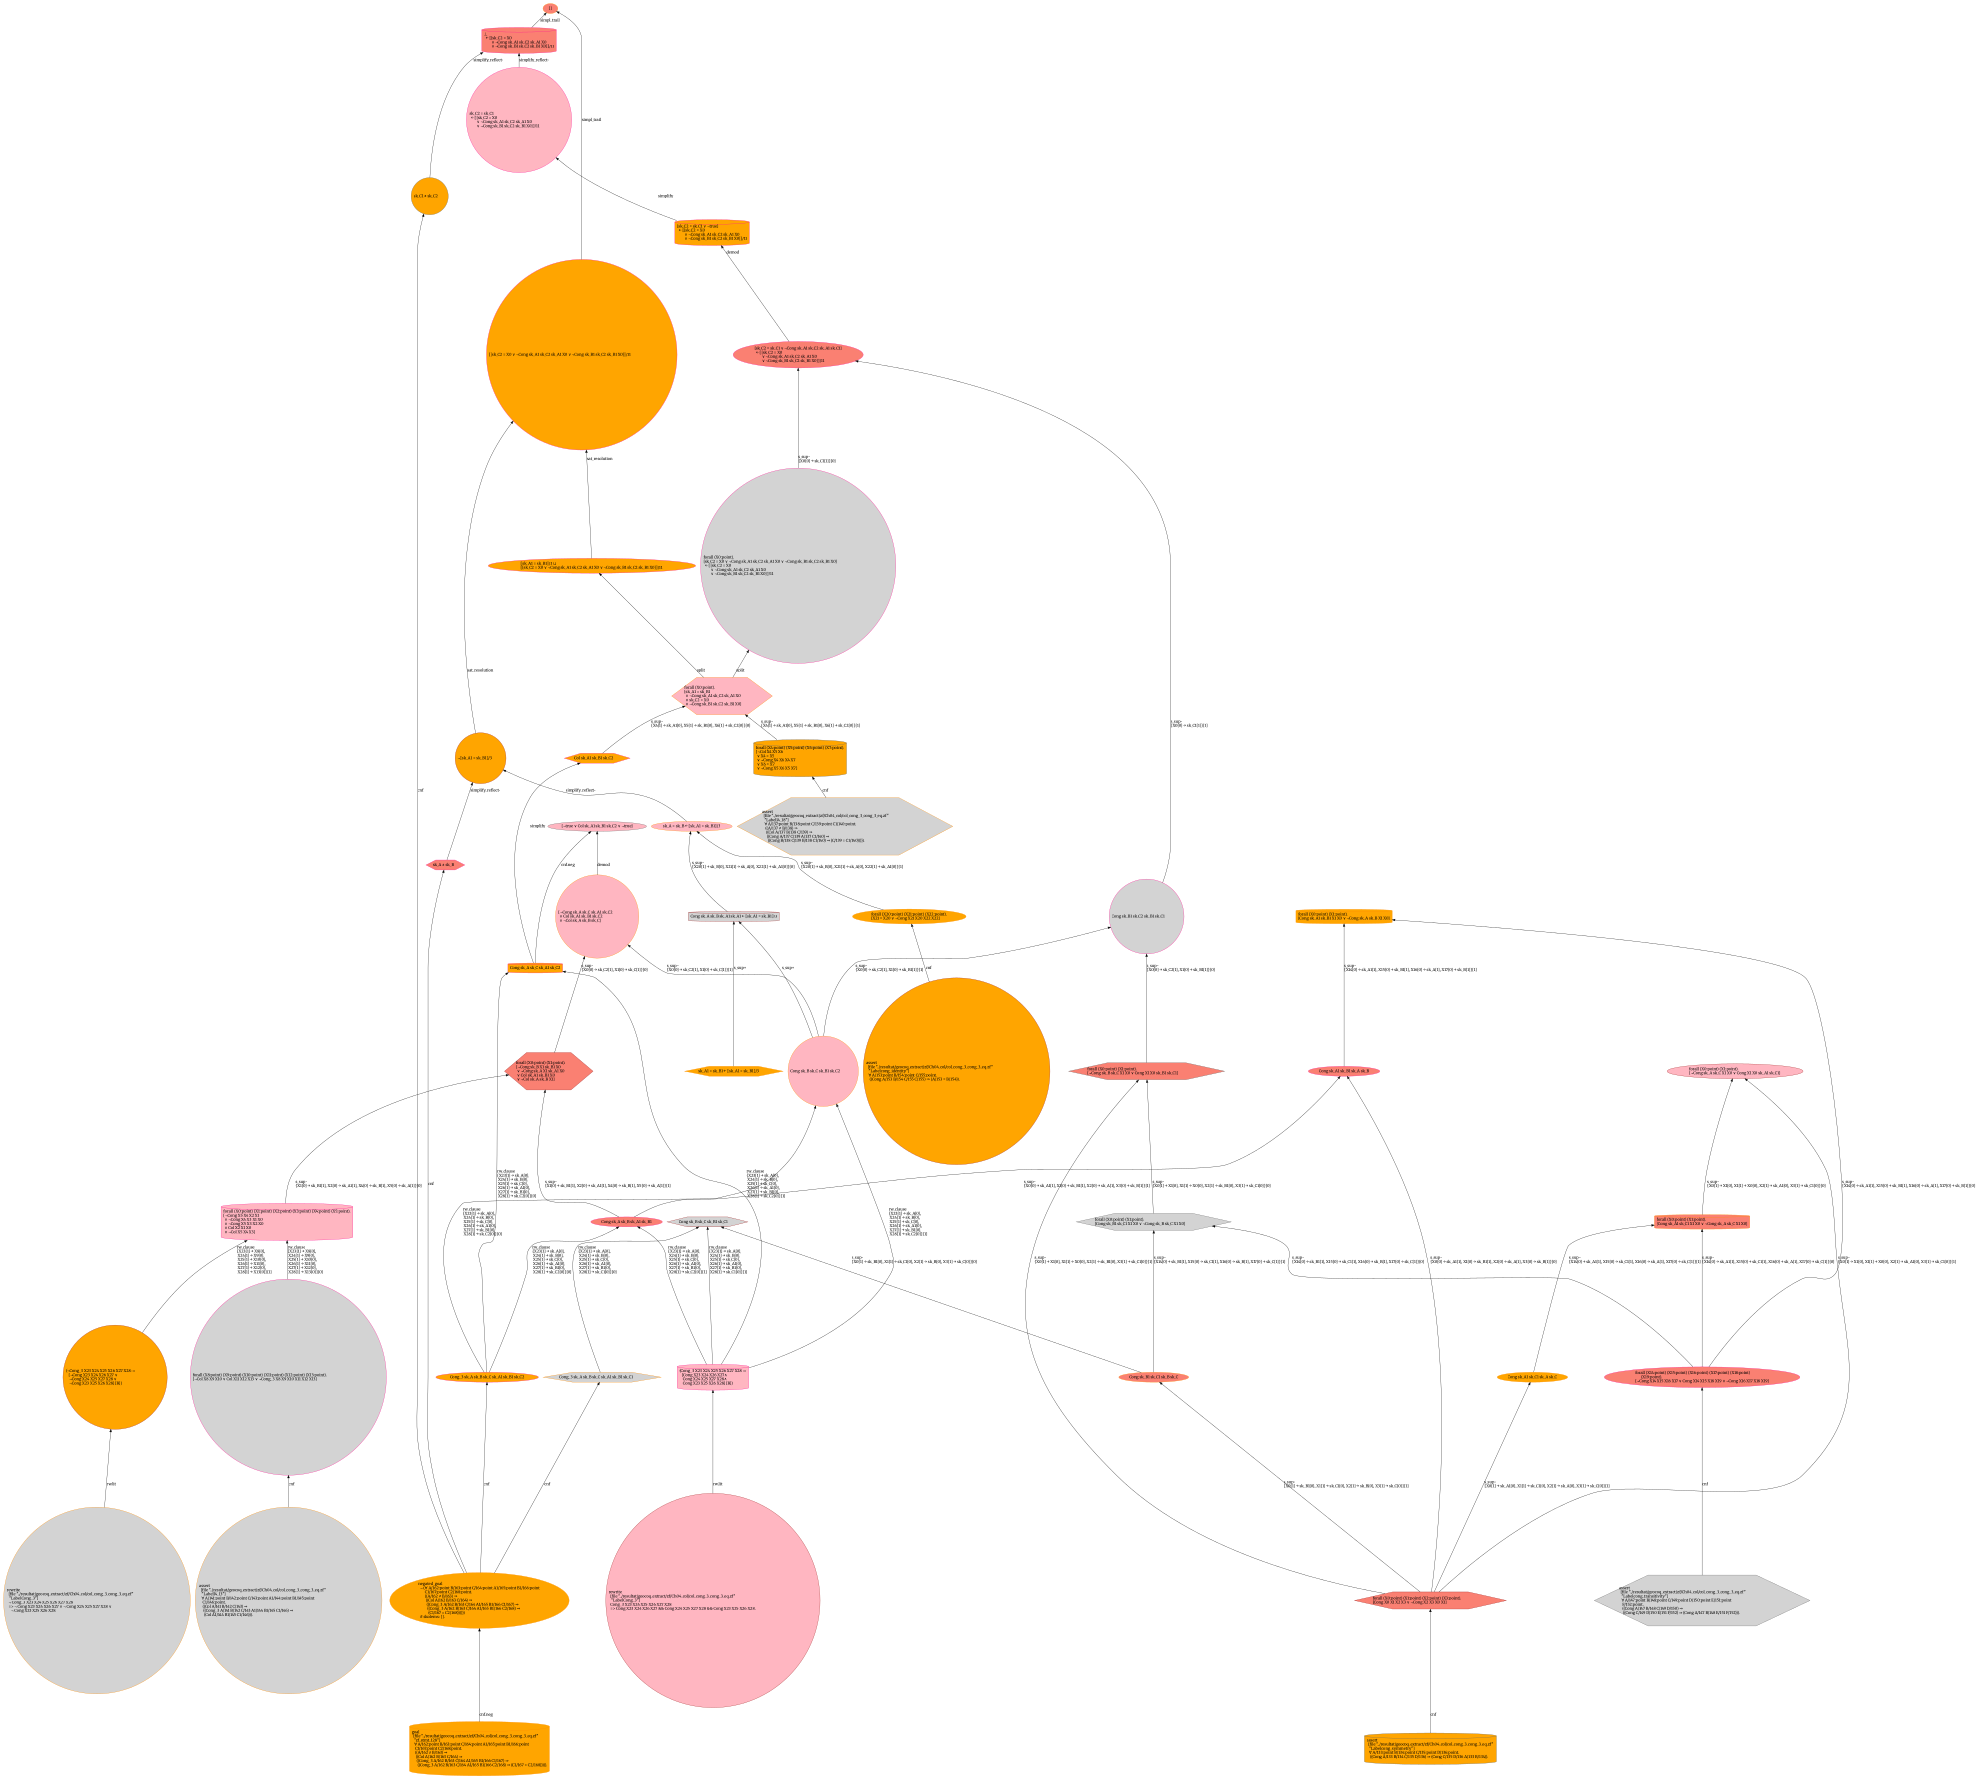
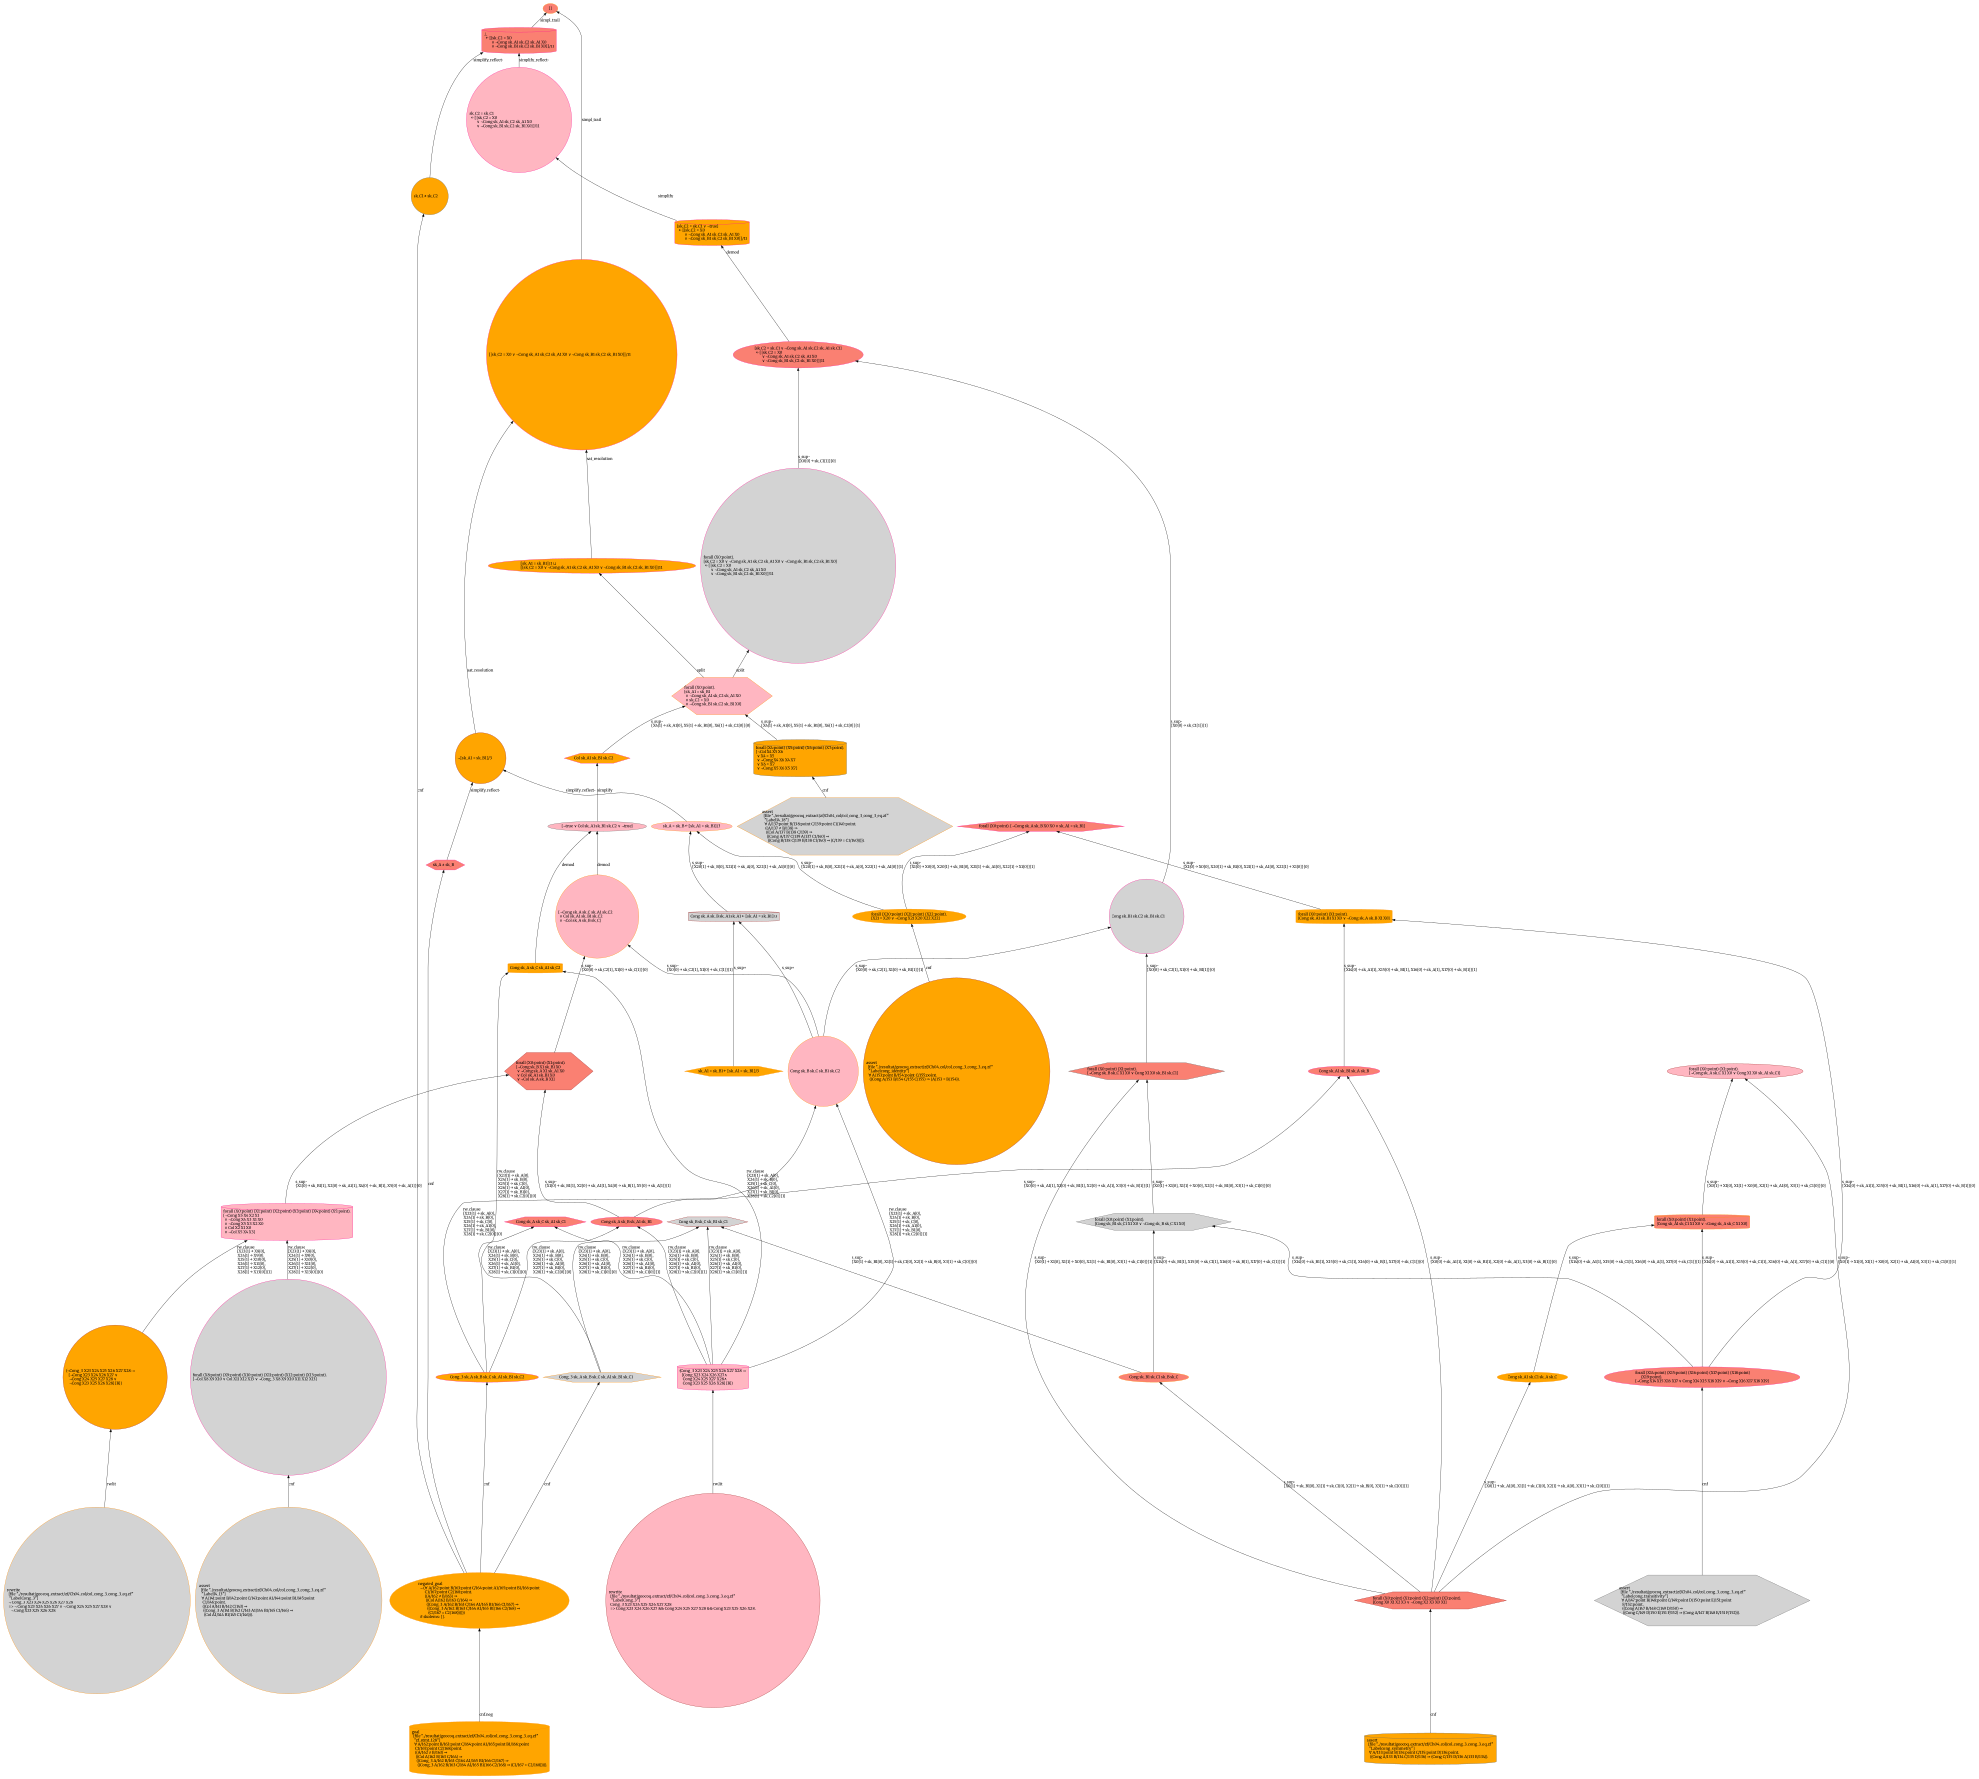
none -> (1041, 826)
(515, 850) -> (597, 792)
(568, 865) -> (568, 865)
(535, 968) -> (535, 968)
none -> (545, 1222)
